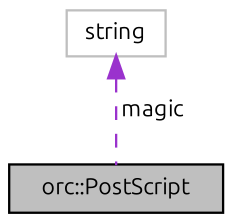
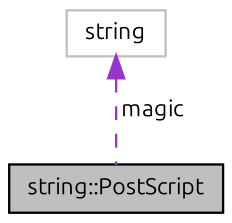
(116, 189) -> (116, 189)
